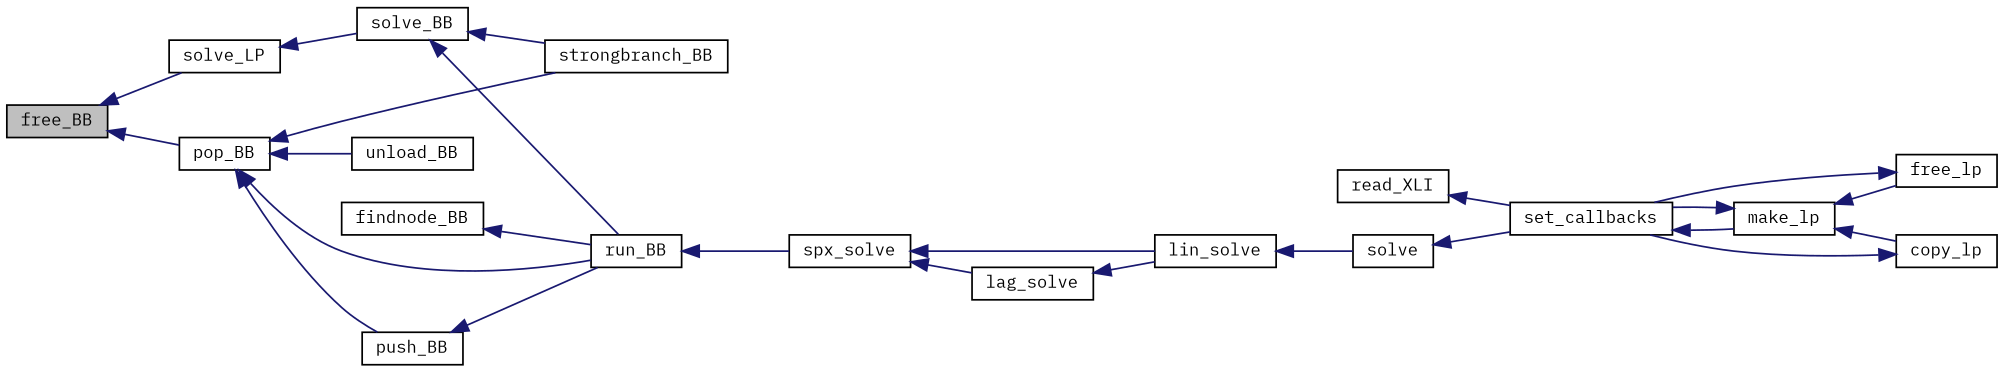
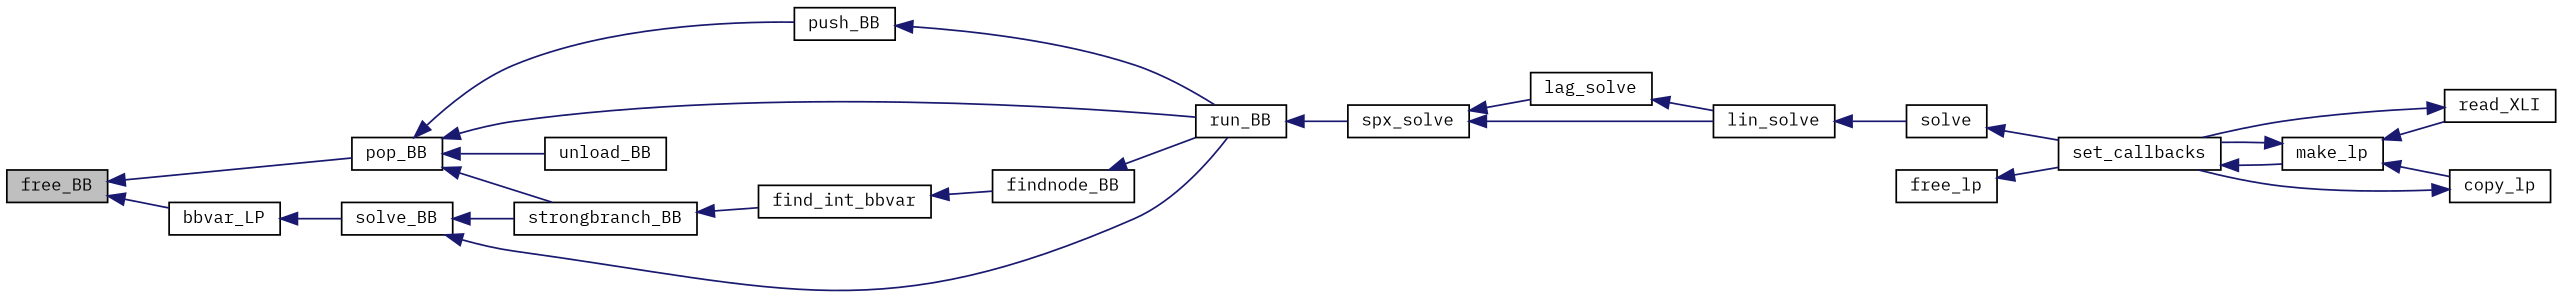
(225, 56) -> (225, 219)
(1874, 192) -> (2422, 128)
none -> (845, 202)
